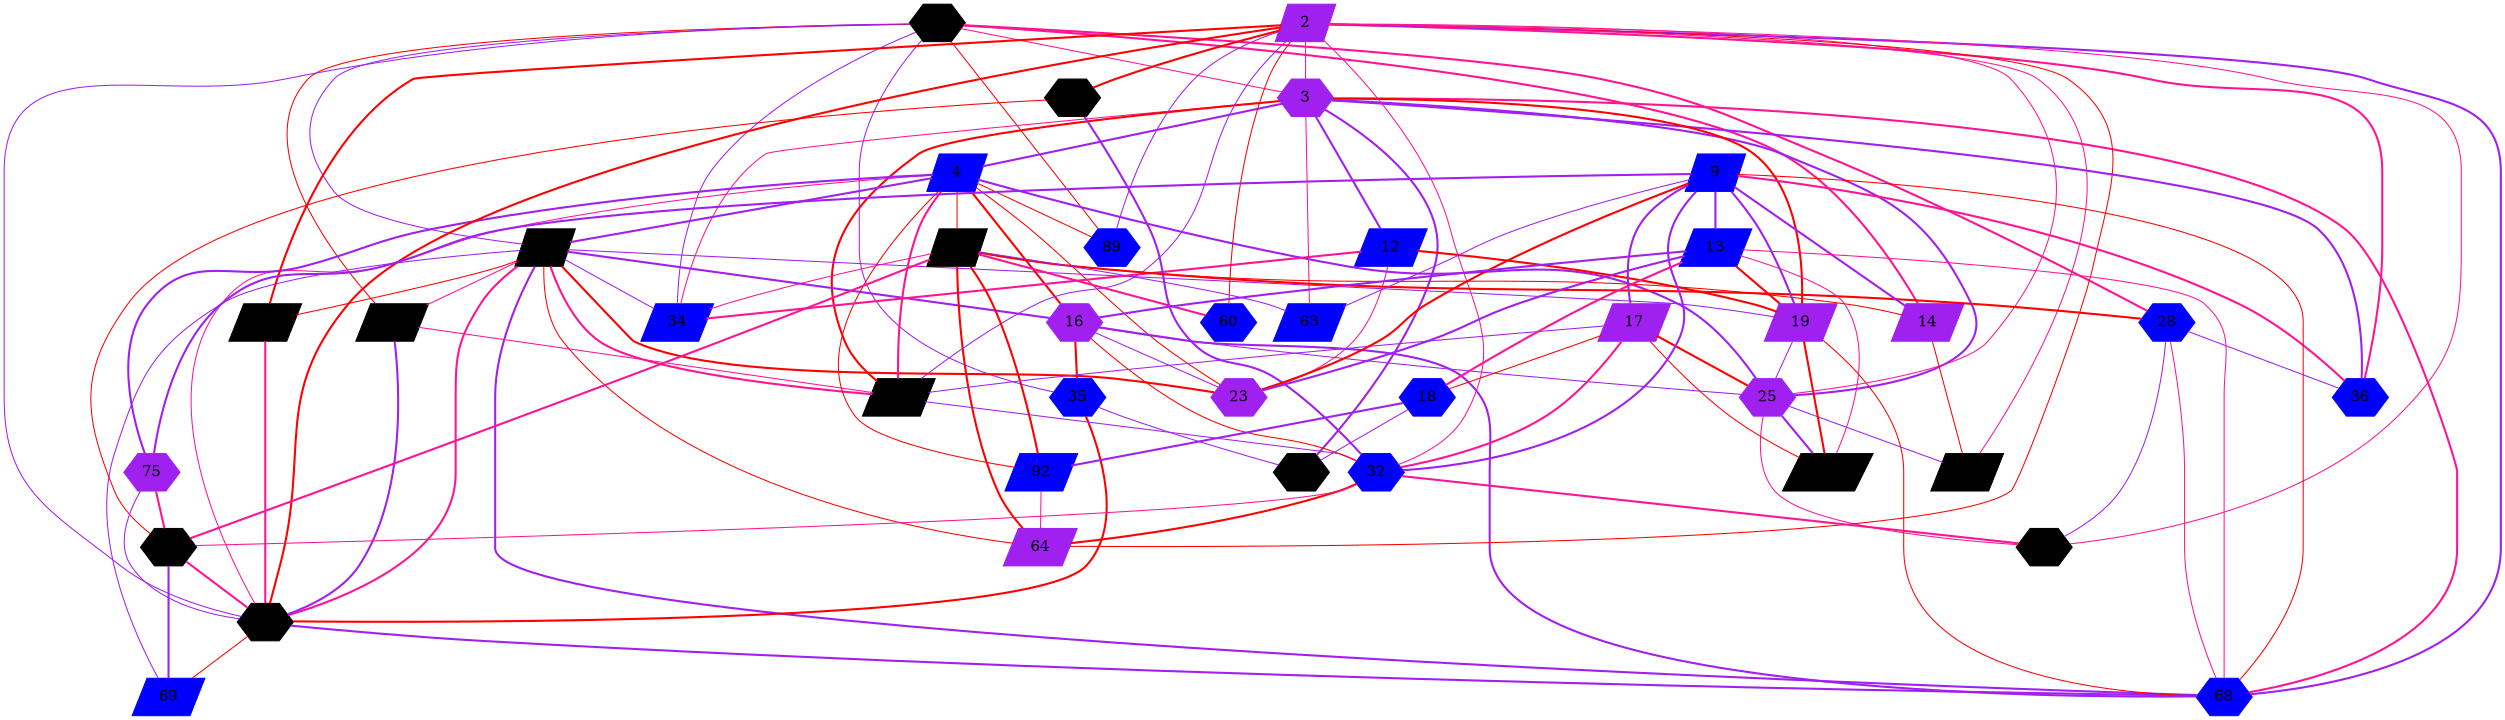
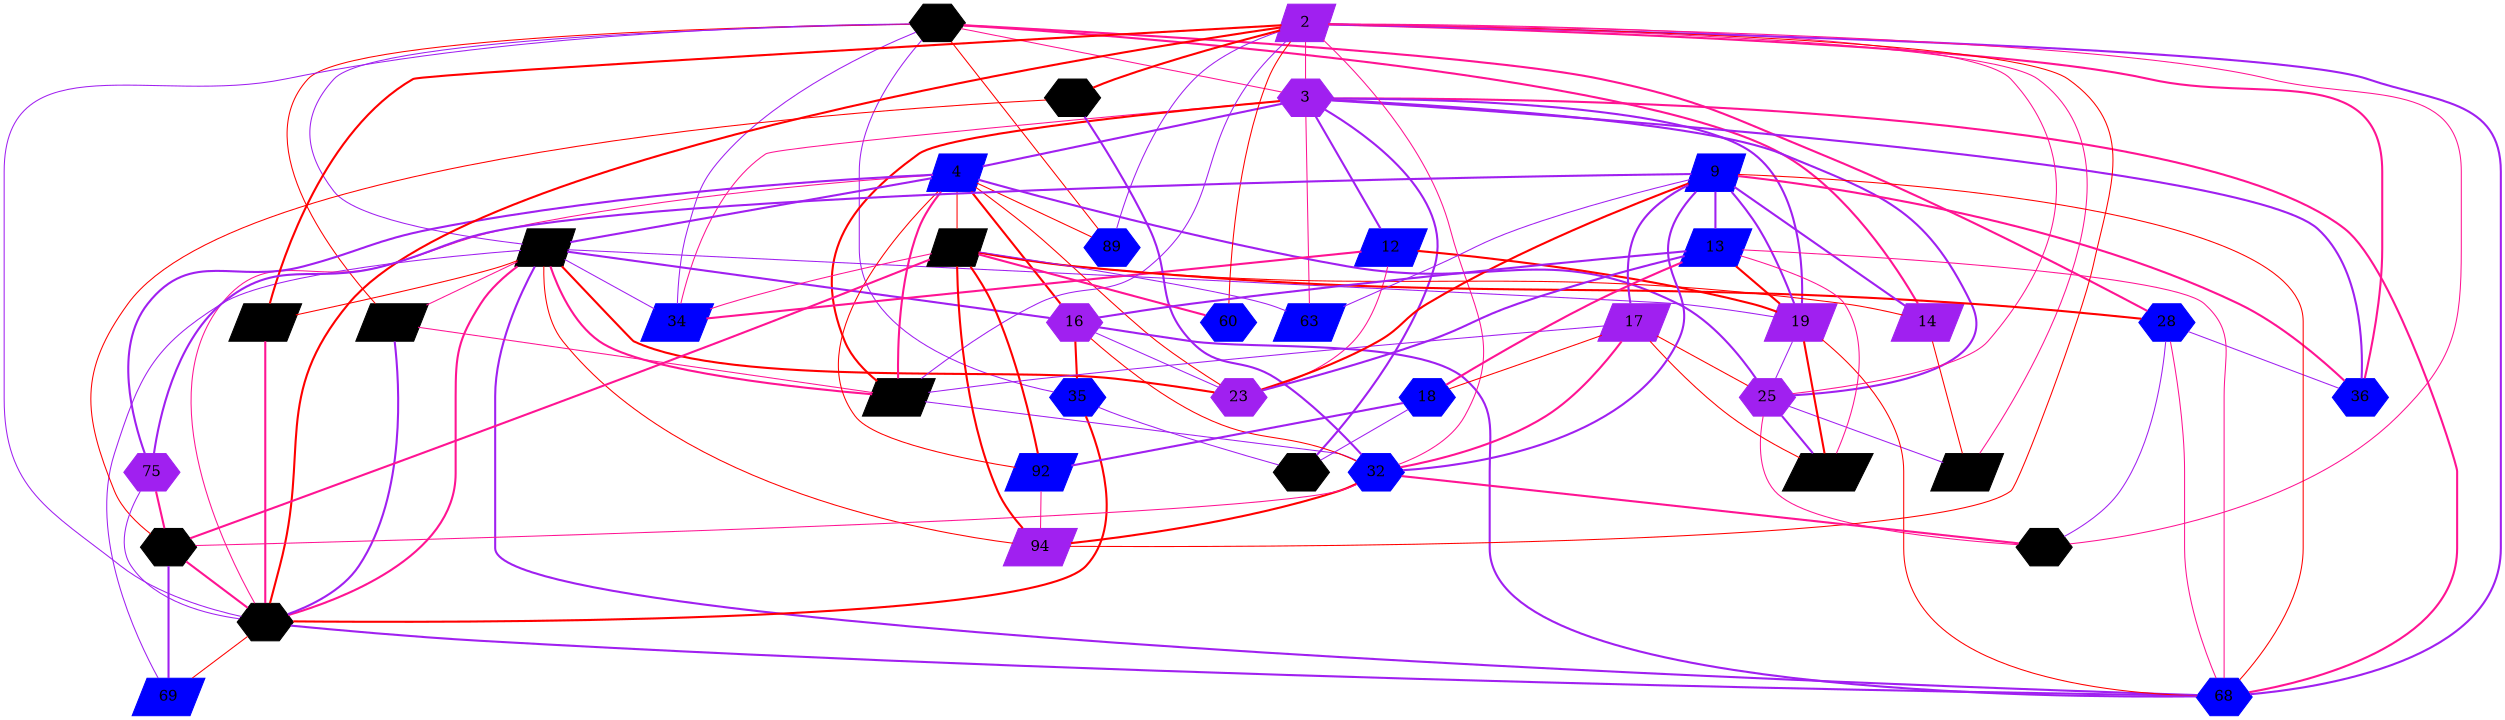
(1613, 114) -> (1613, 114)
(1702, 361) -> (1702, 361)
(1420, 366) -> none
(1040, 547) -> (1040, 547)
